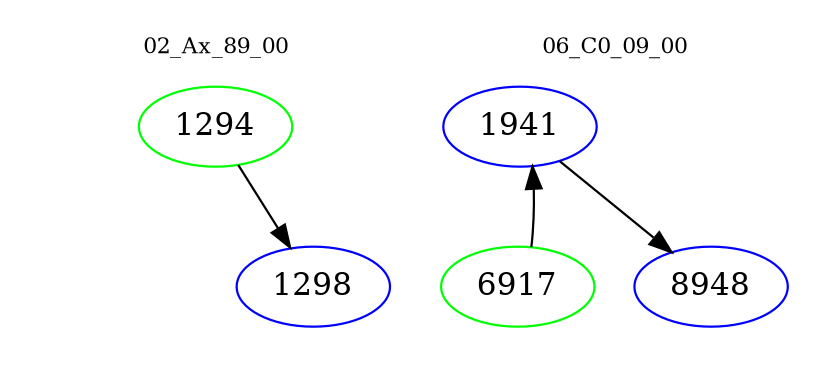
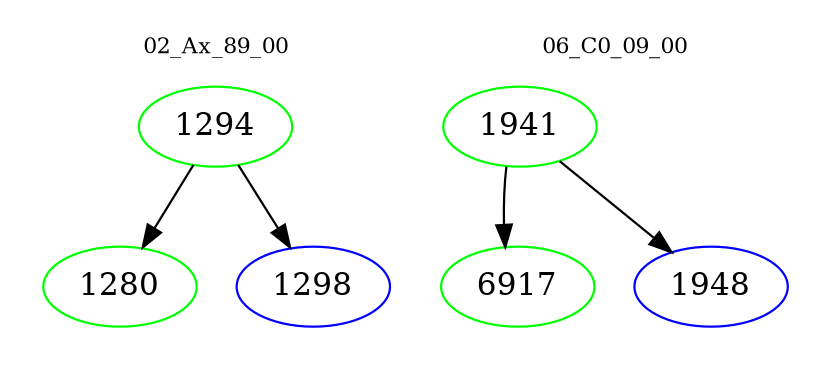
(520, 127) -> (520, 127)
(534, 218) -> (504, 195)
none -> (120, 287)
(711, 287) -> (711, 287)
